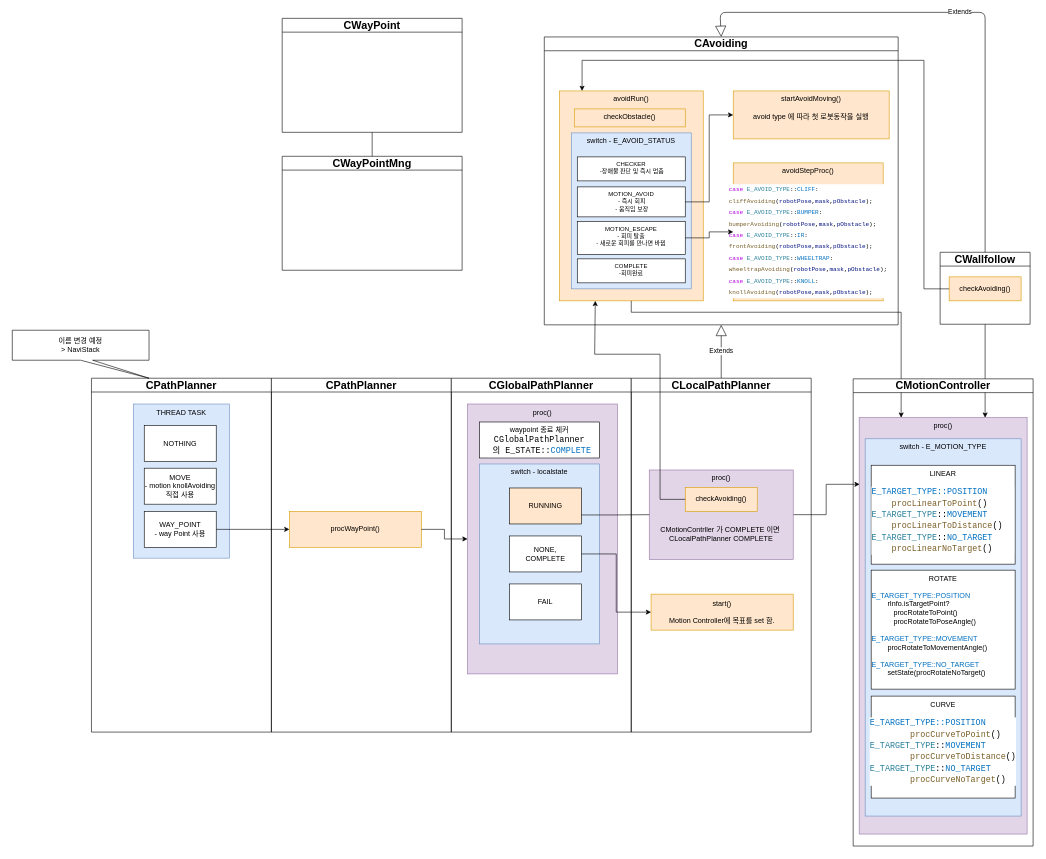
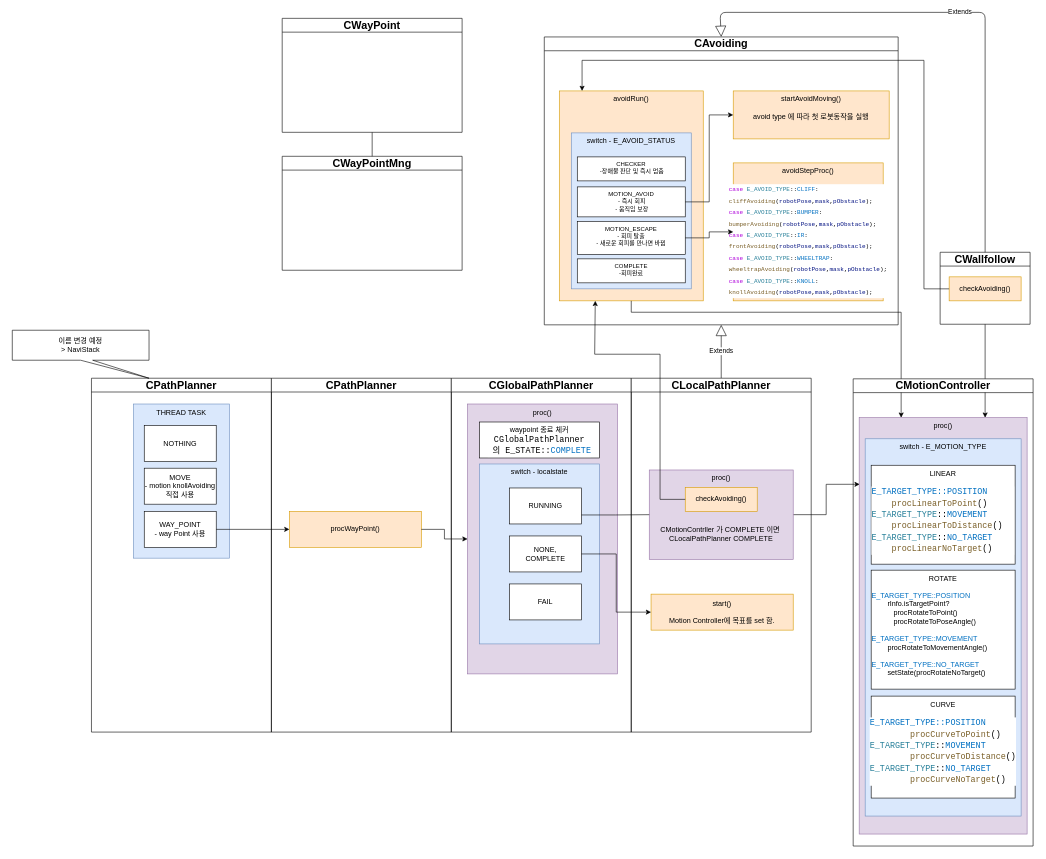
(630, 118) -> none
(546, 506) -> (546, 506)
